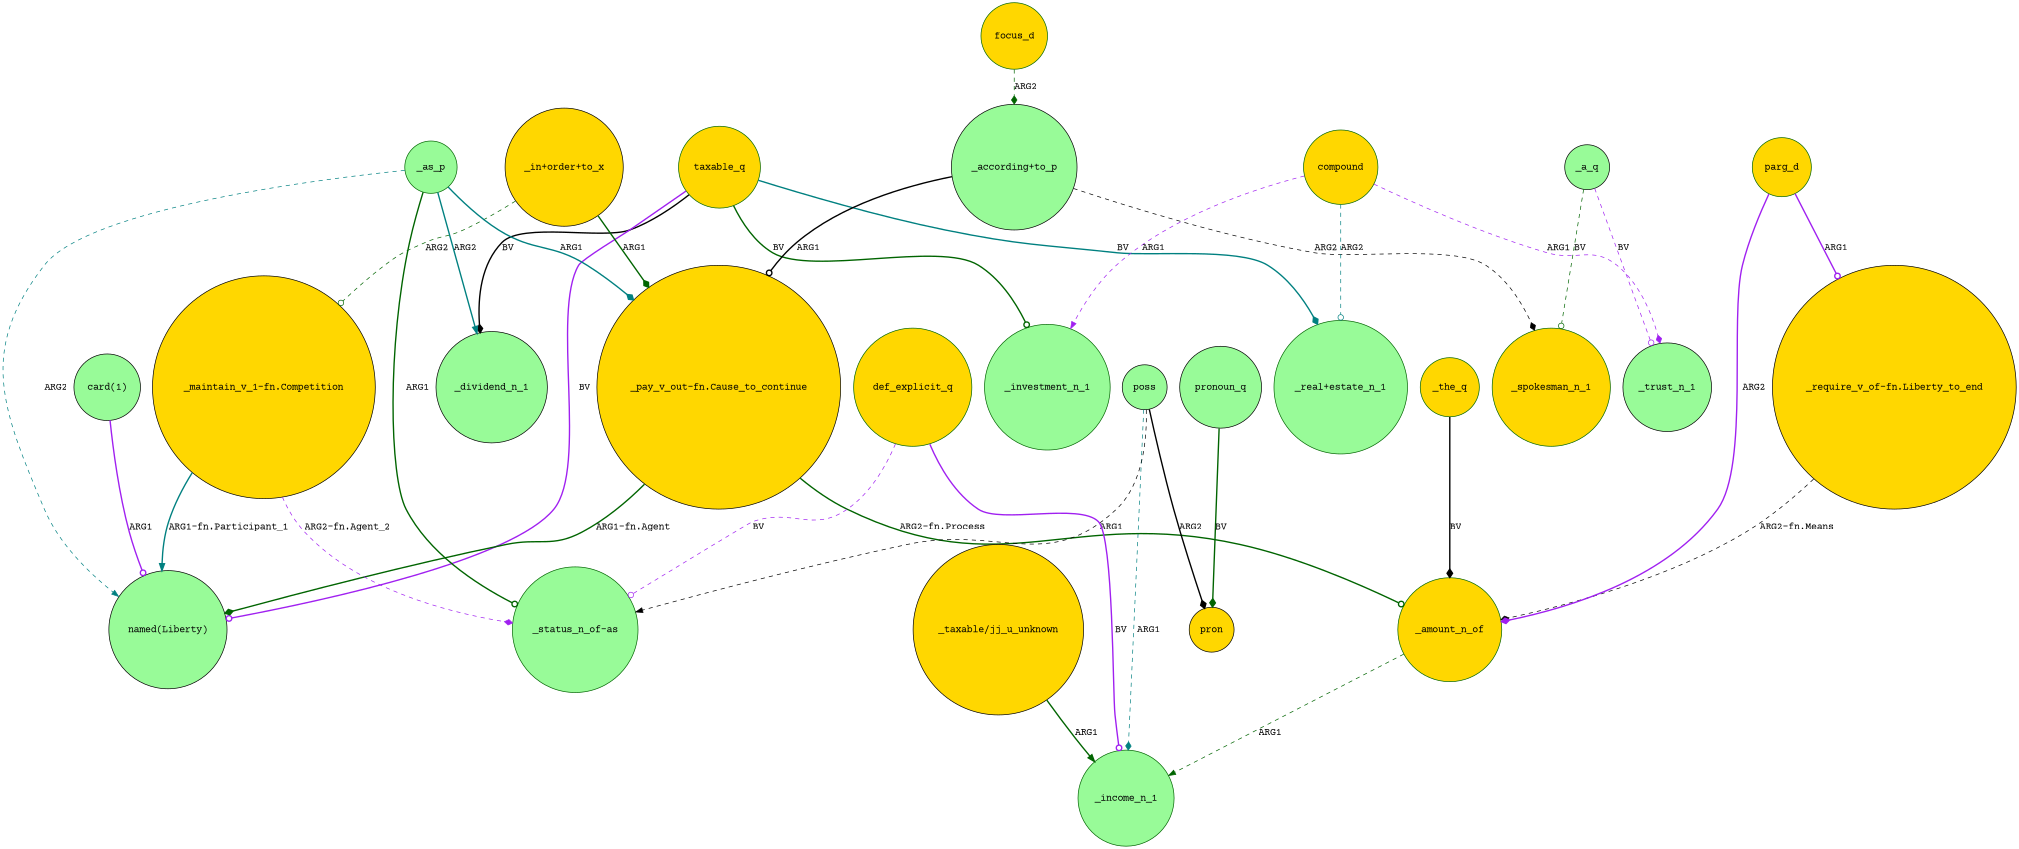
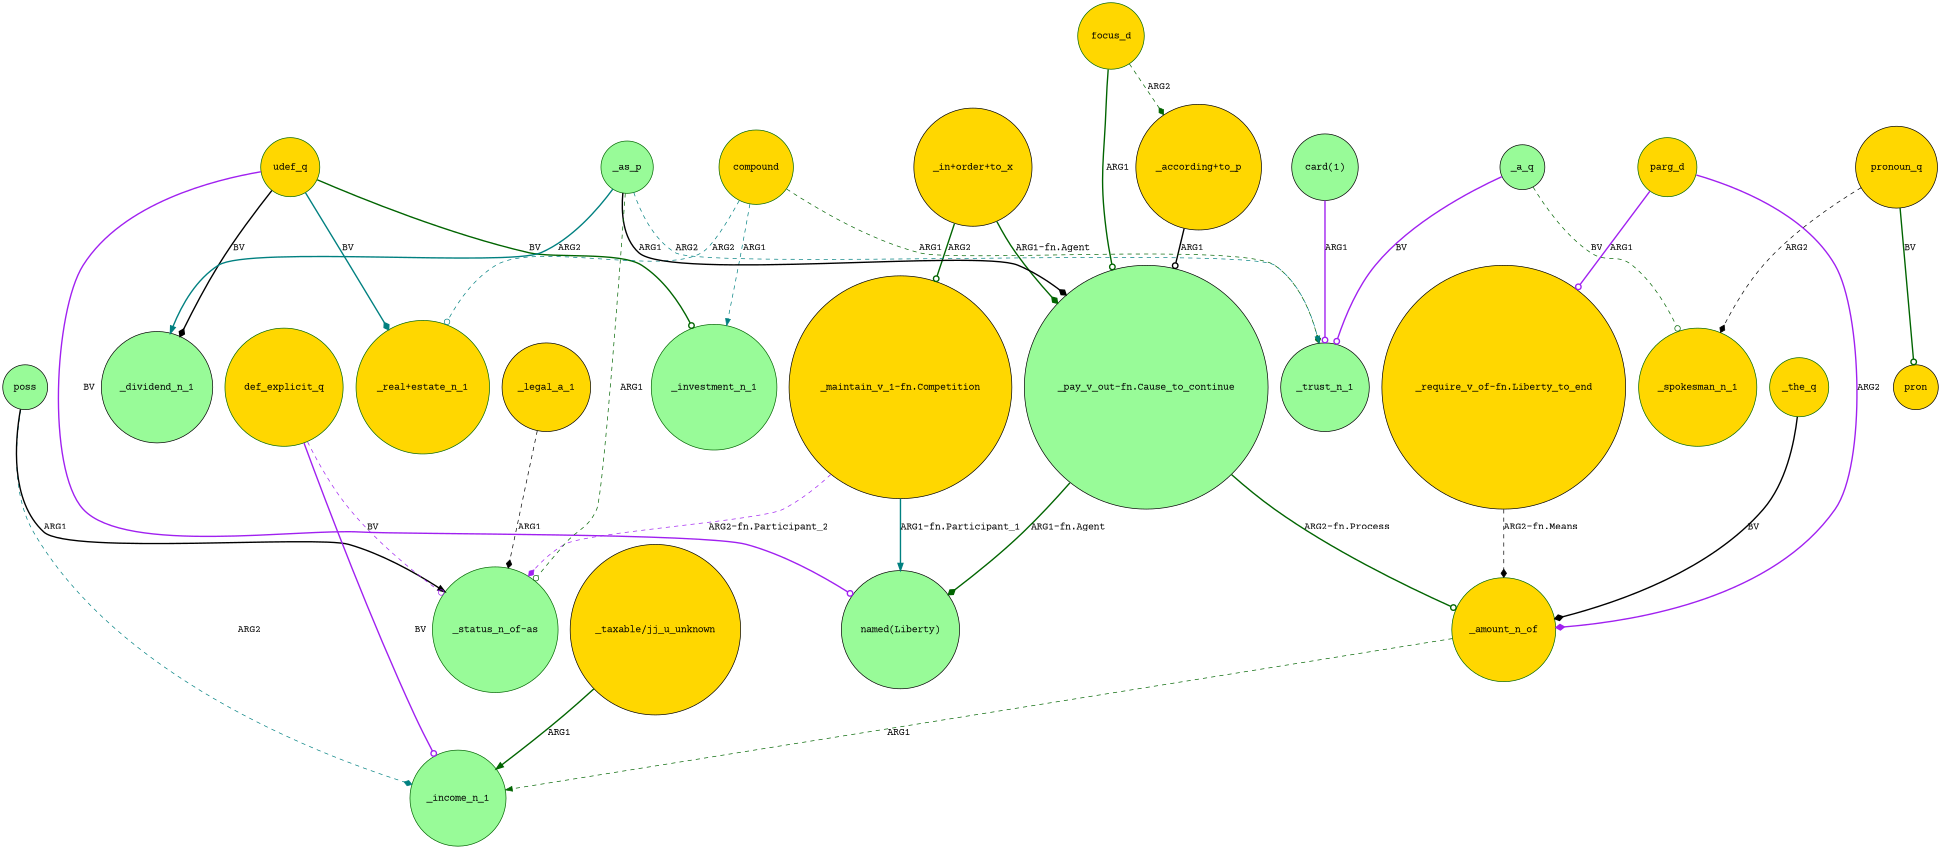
(719, 167) -> (290, 167)
(1014, 167) -> (1199, 167)
none -> (1103, 167)
(1173, 226) -> (741, 253)
(424, 243) -> (946, 250)
(535, 246) -> (820, 264)
(635, 248) -> (1053, 248)
(1532, 248) -> (933, 254)
(1313, 253) -> (1782, 246)
(47, 263) -> (828, 259)
(1622, 264) -> (1401, 240)
none -> (546, 387)
(719, 387) -> (1146, 387)
(1221, 387) -> (1897, 167)
(1341, 387) -> (423, 387)
(393, 422) -> (609, 396)
(121, 496) -> (1325, 269)
(1173, 506) -> none
(1216, 513) -> (1907, 284)
(347, 527) -> (769, 527)
(919, 543) -> (181, 543)
(1149, 630) -> (250, 630)
